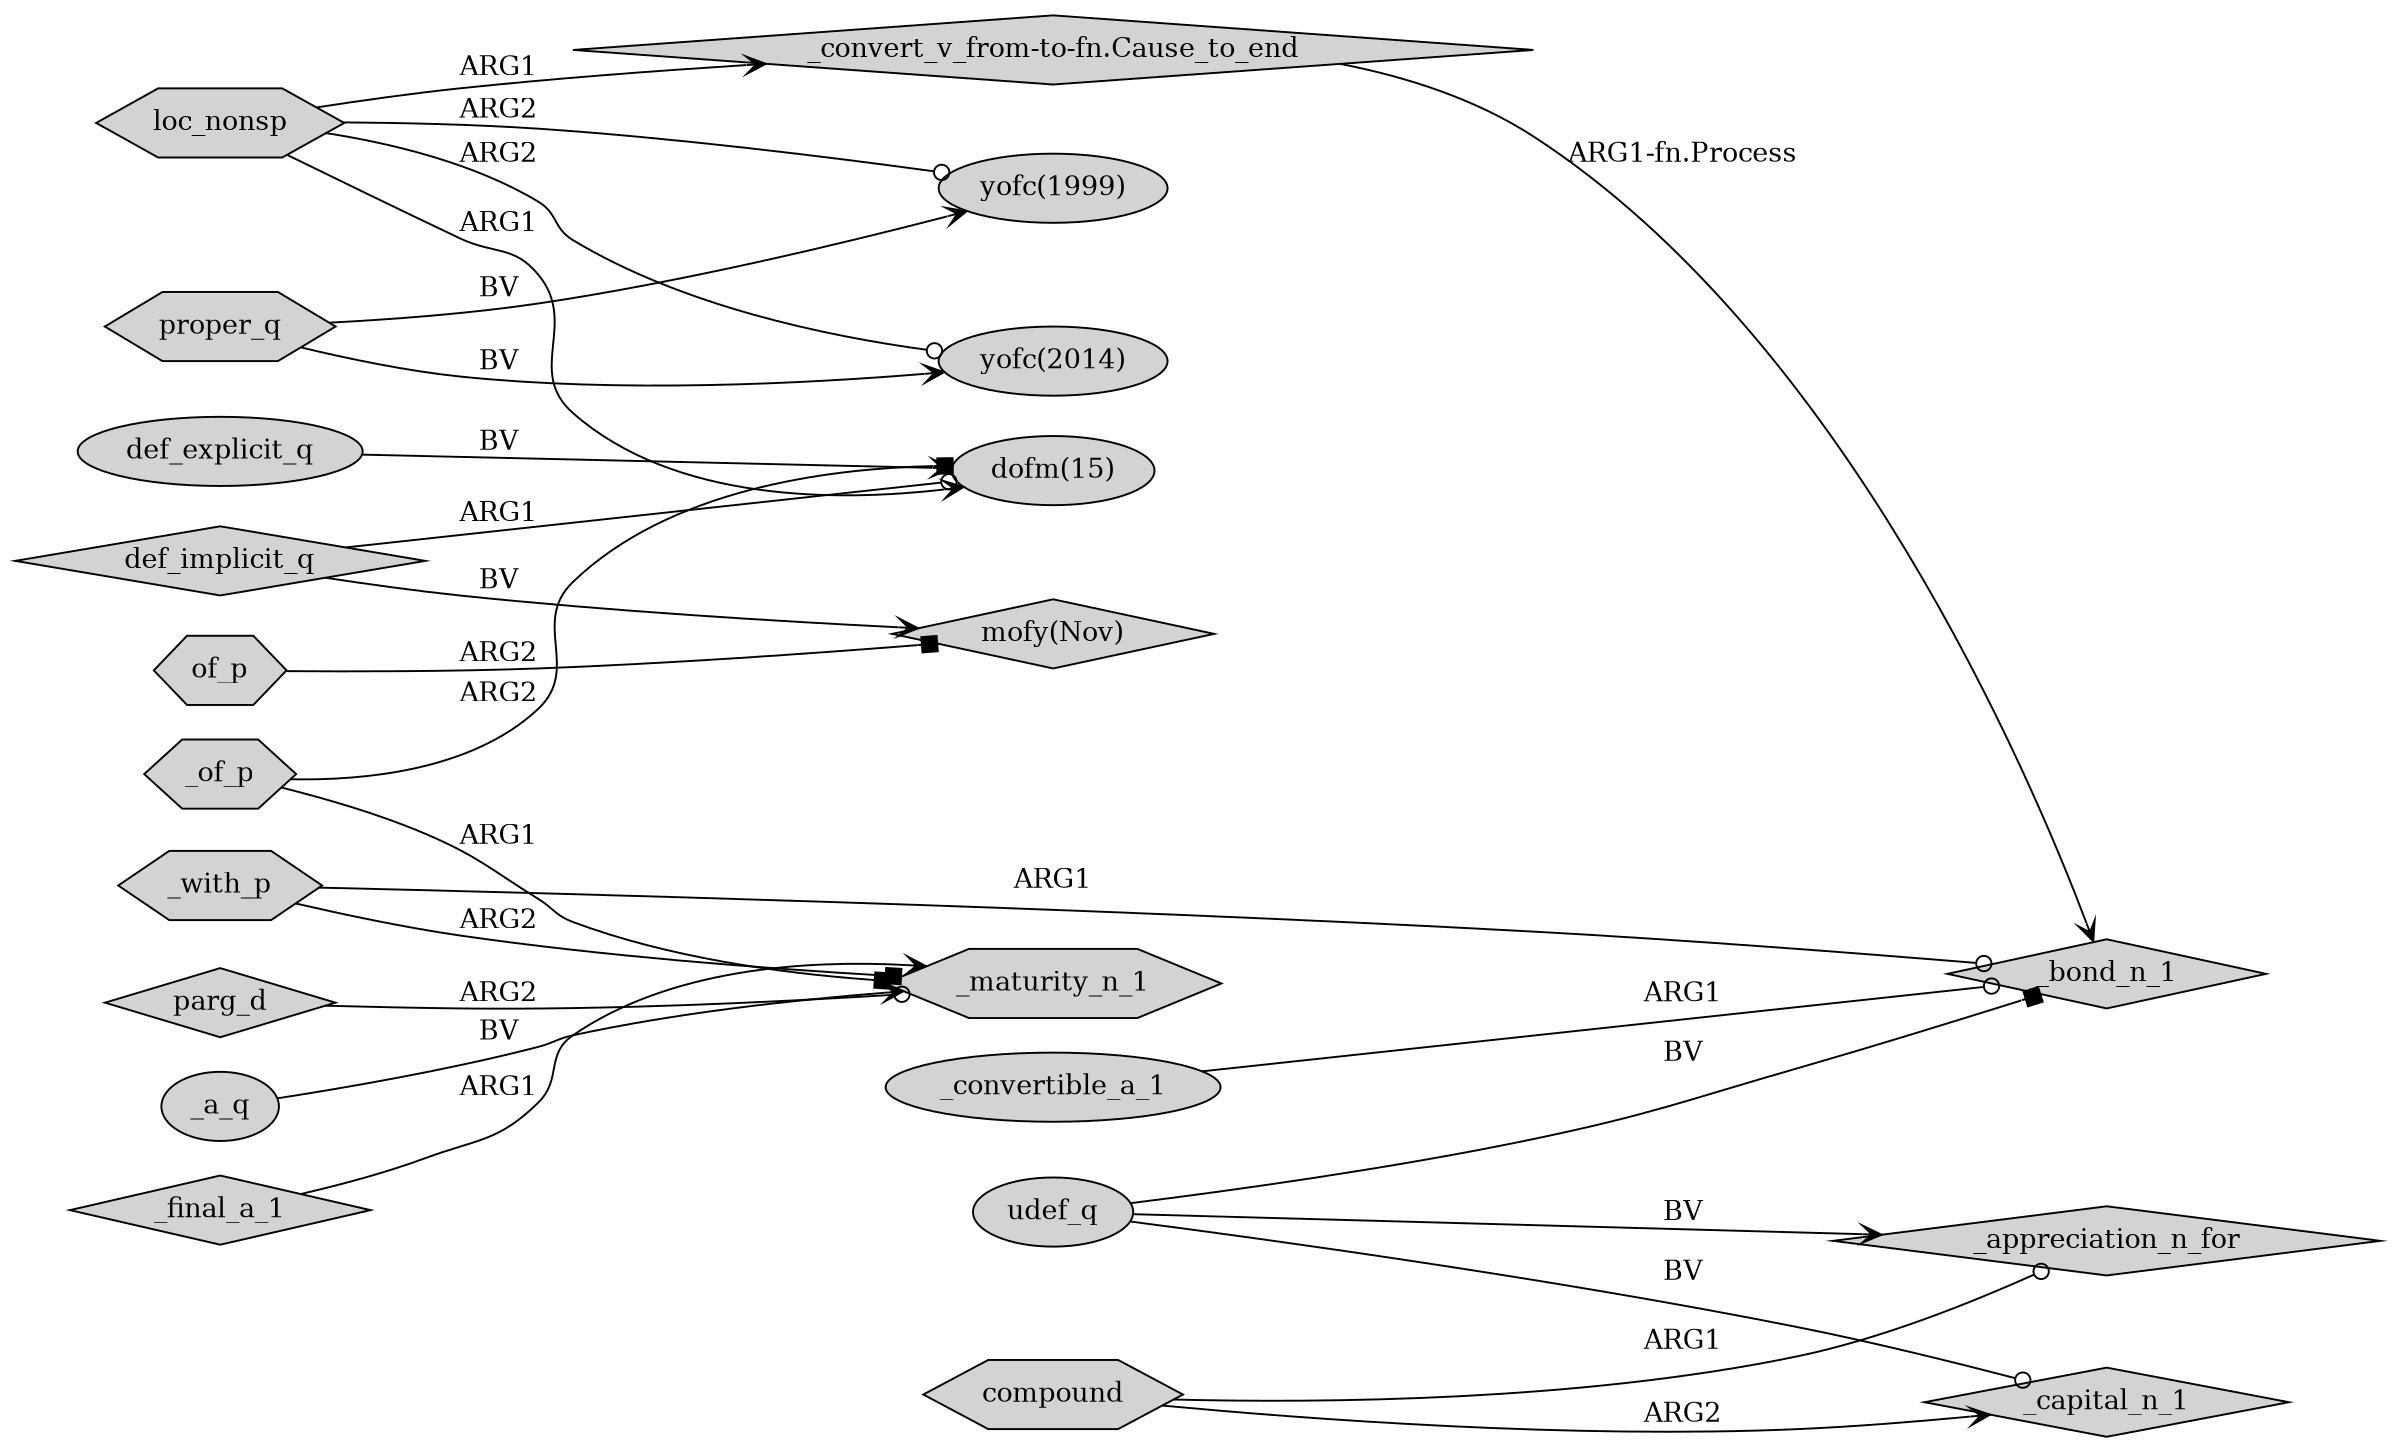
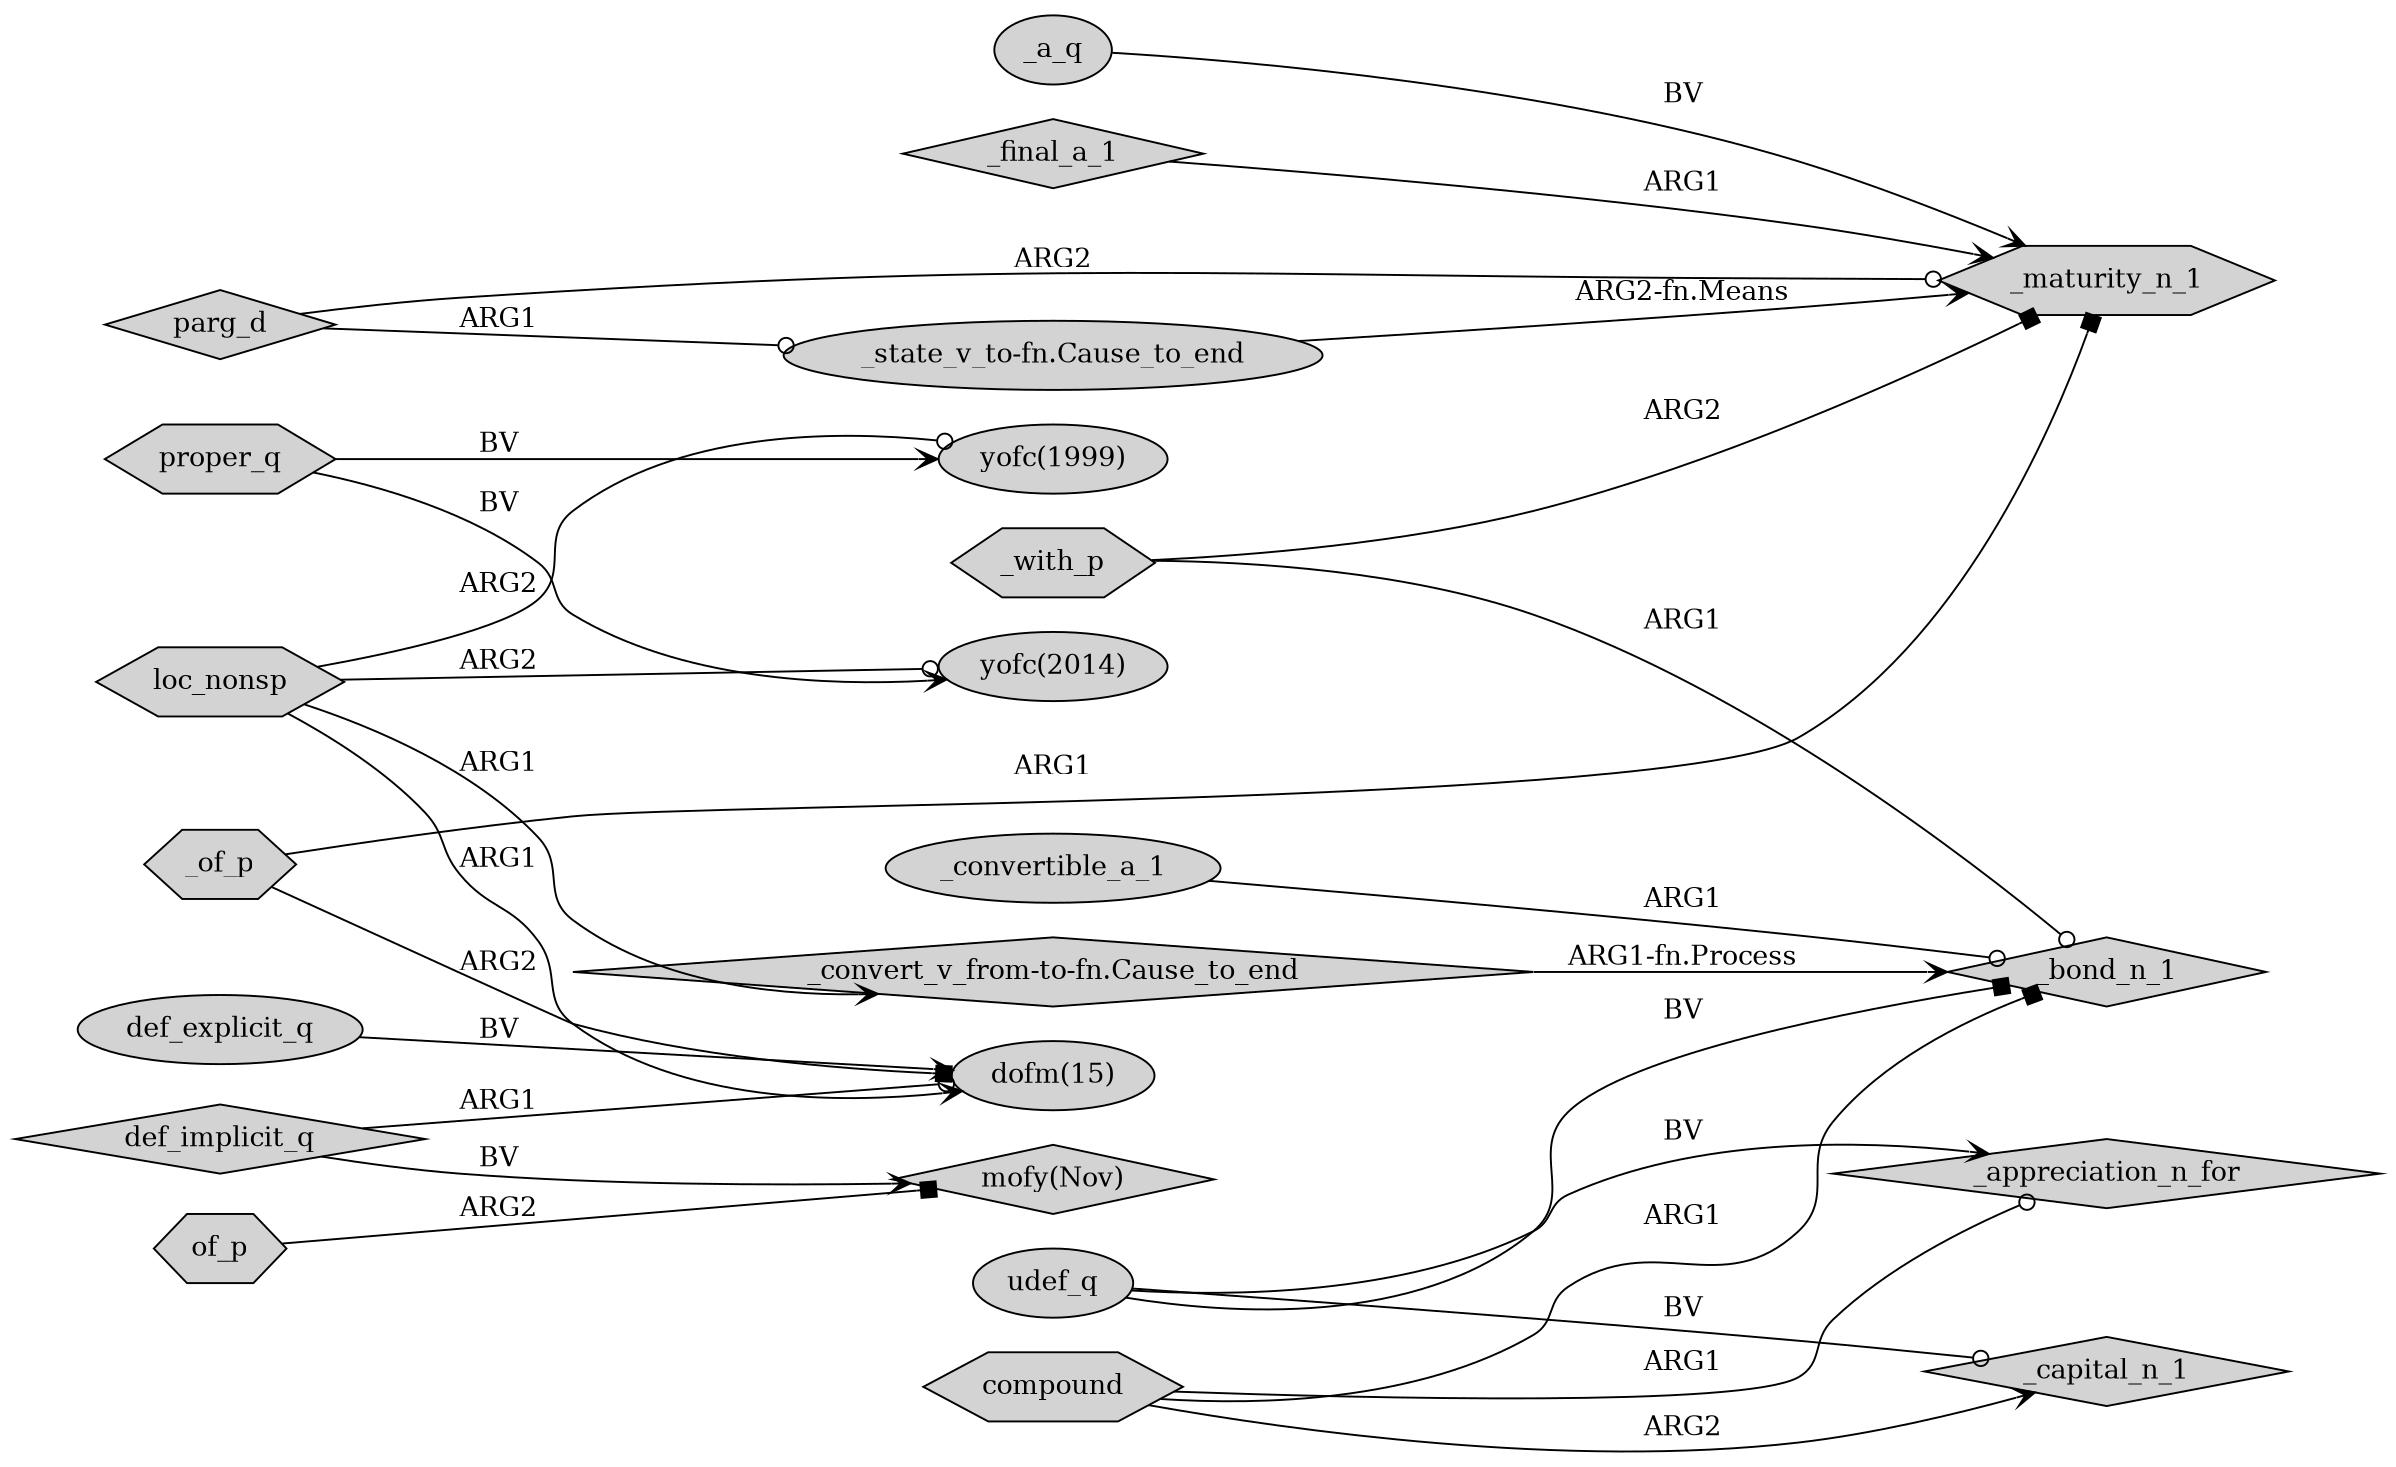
none -> (1053, 355)
none -> (1636, 1263)
